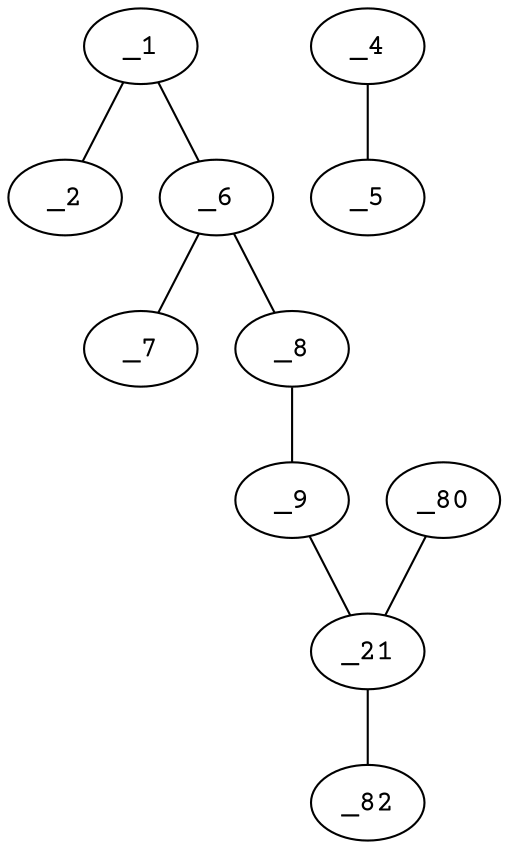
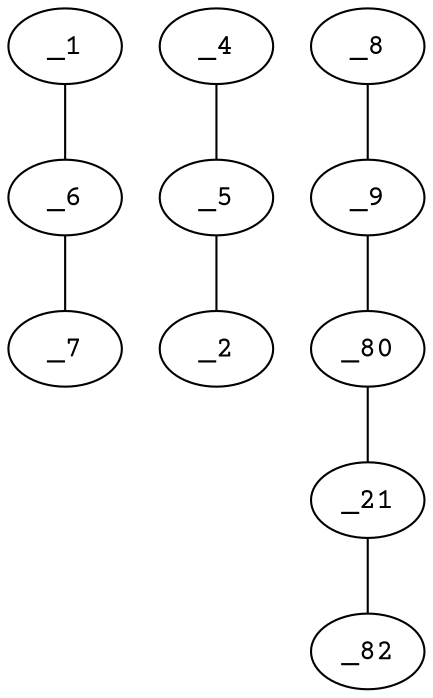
(103, 122) -> (216, 273)
(254, 273) -> none
(330, 576) -> (368, 273)
